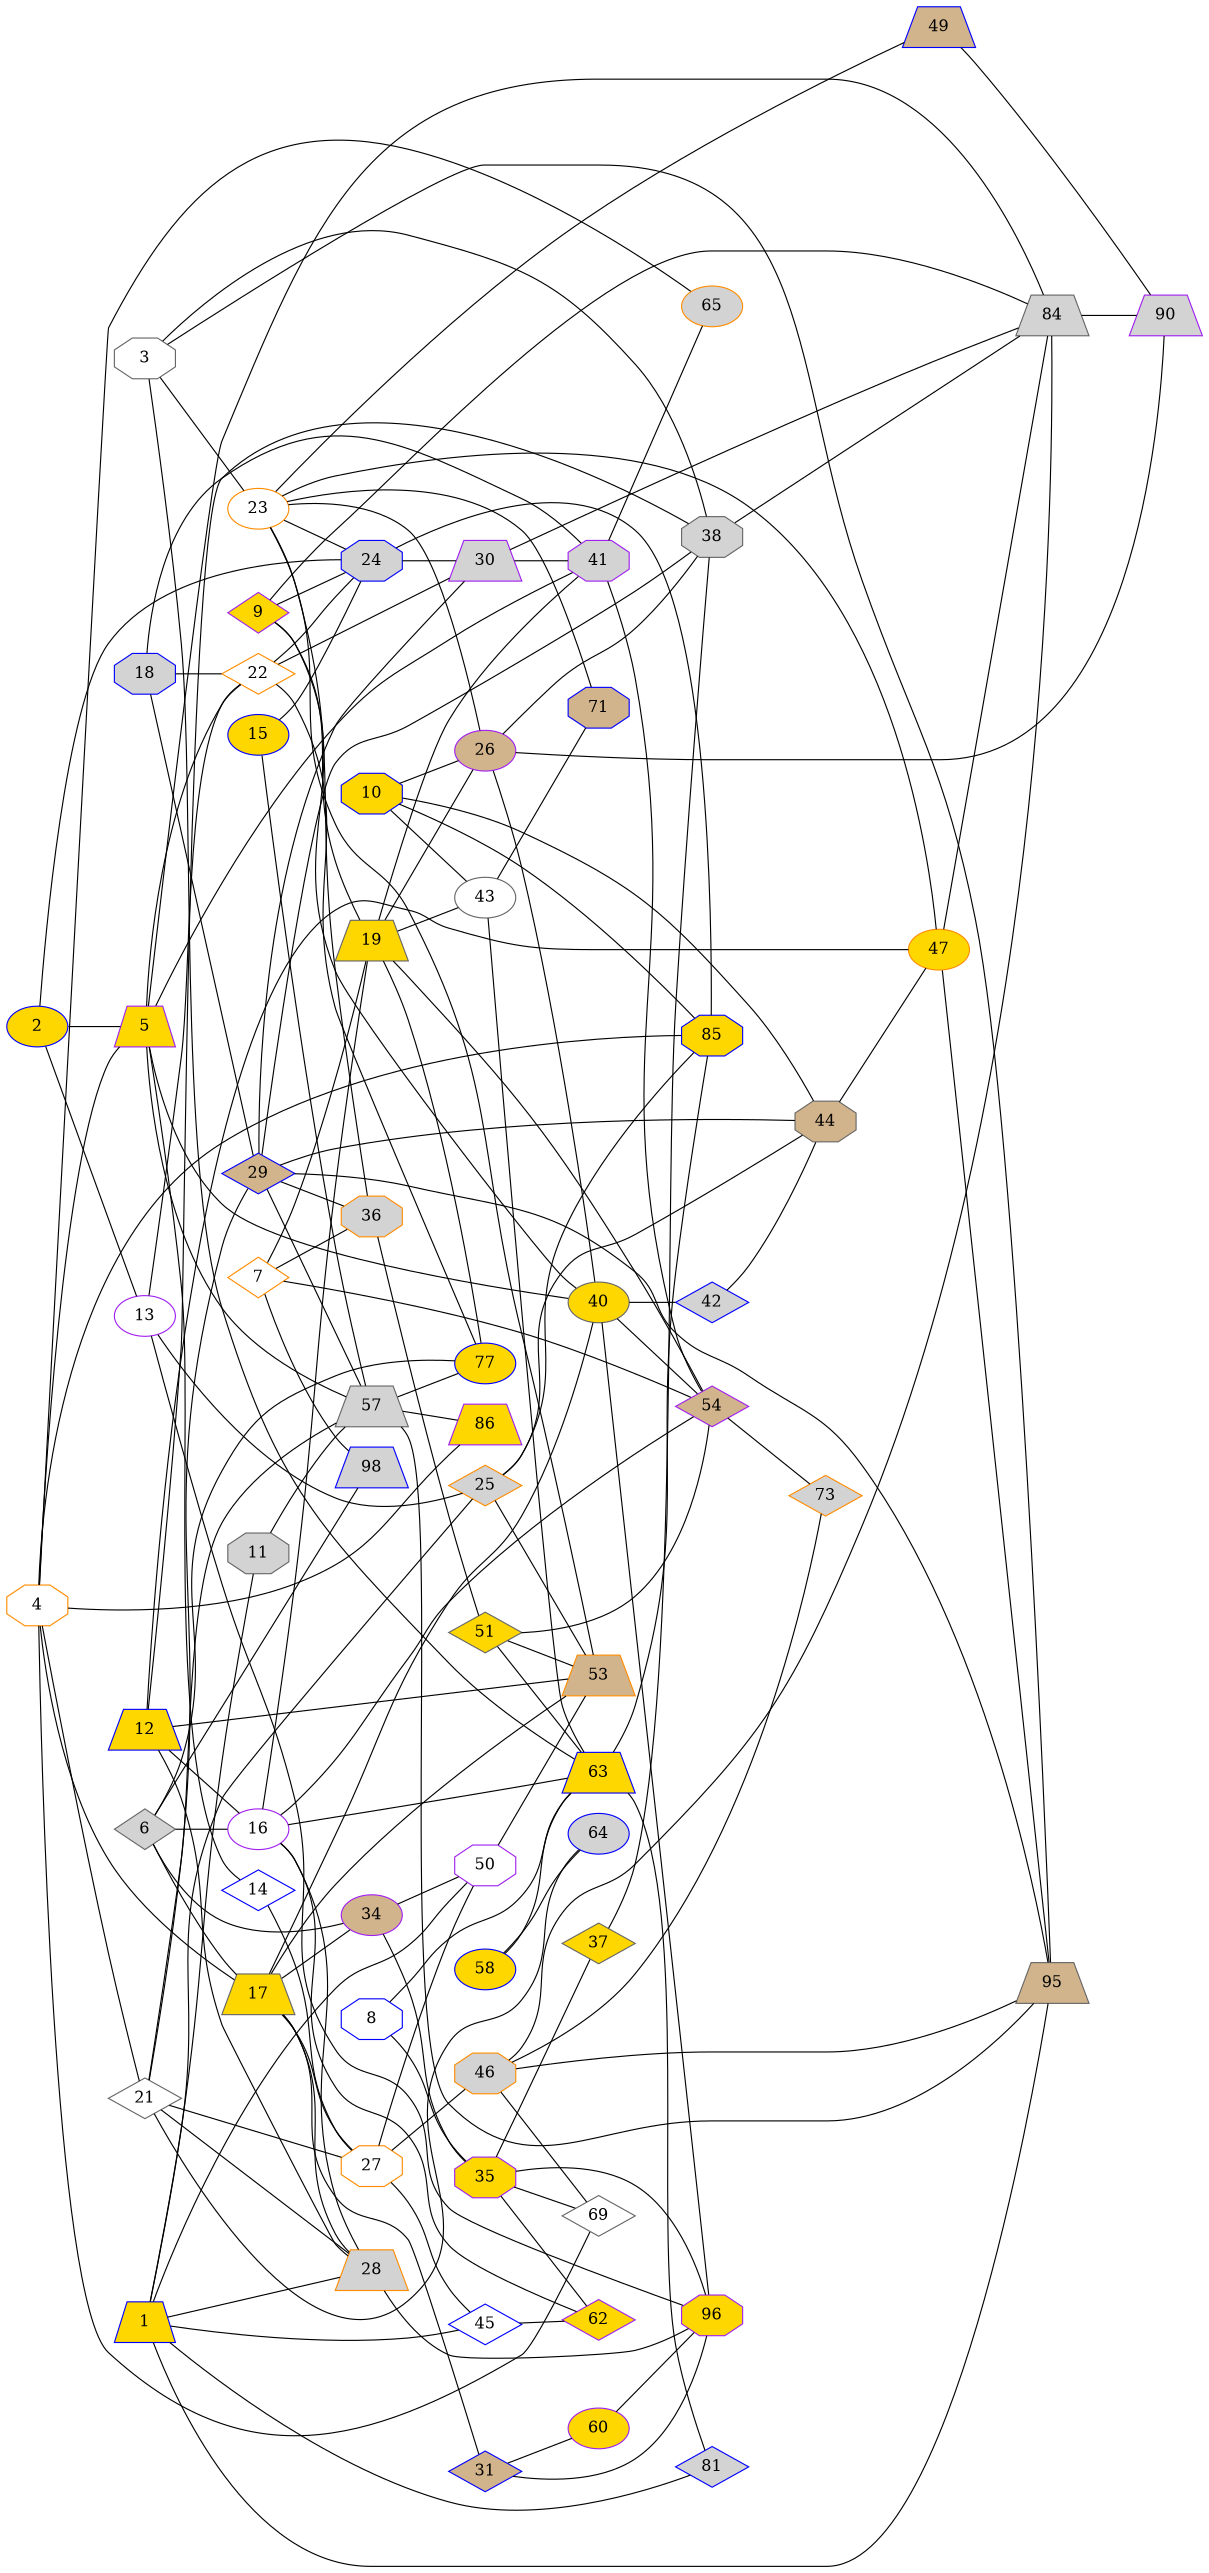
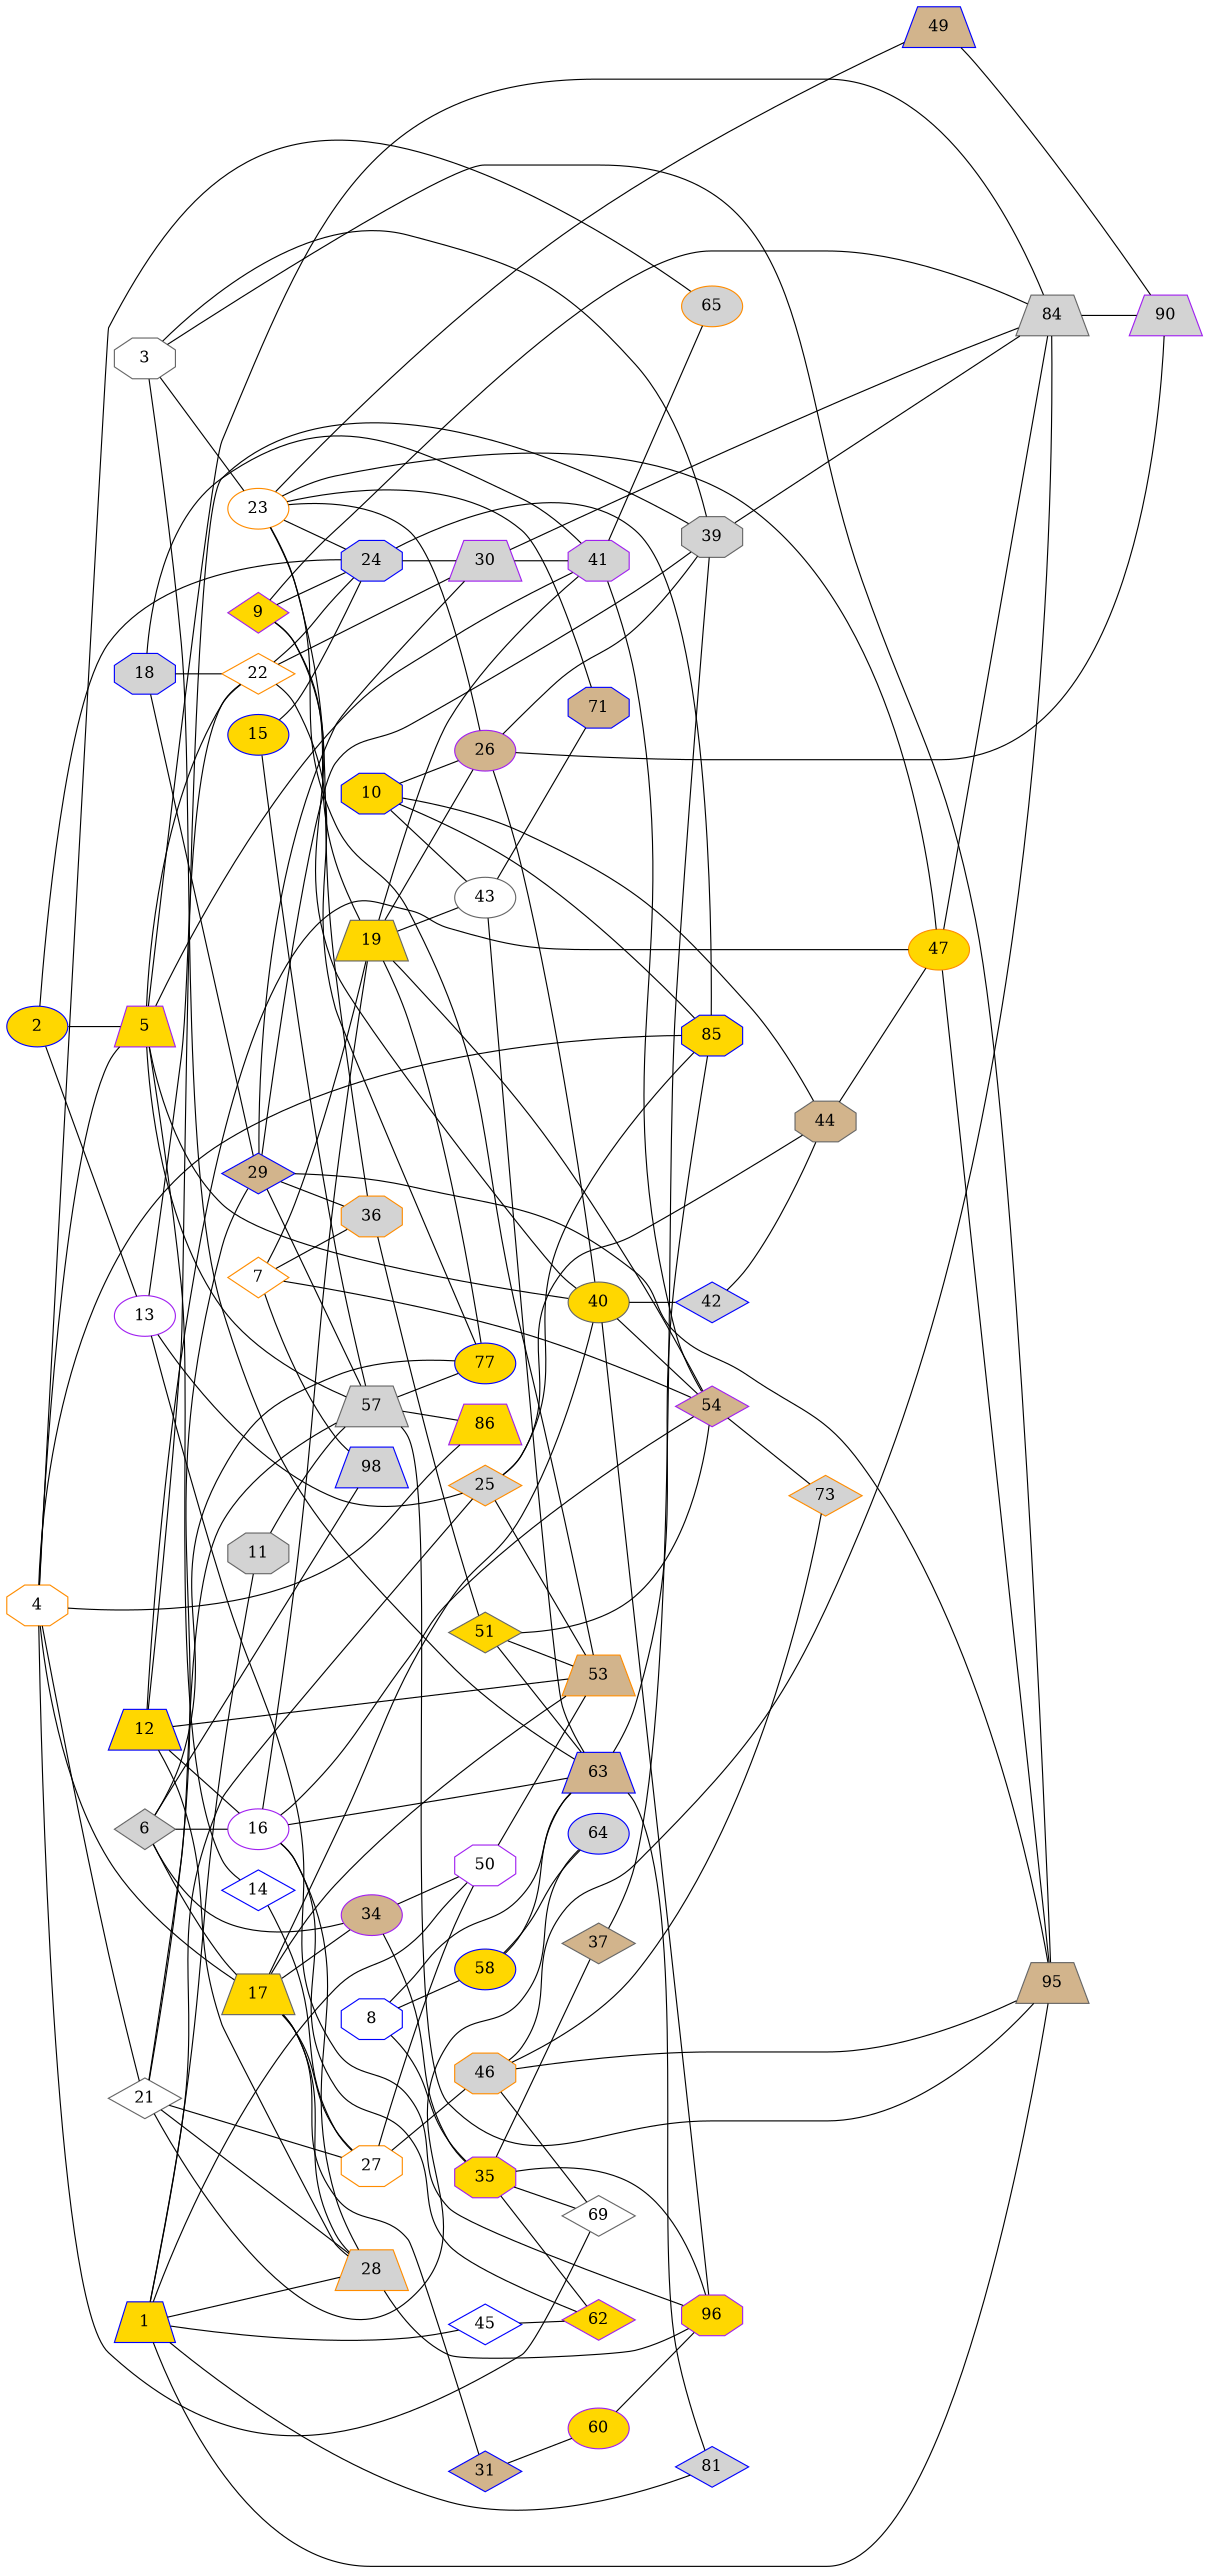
(712, 537) -> (712, 537)
(523, 1126) -> none
(599, 1773) -> (599, 1773)
(599, 1943) -> (599, 1943)
none -> (436, 1991)
(429, 2248) -> none
(643, 2453) -> none
